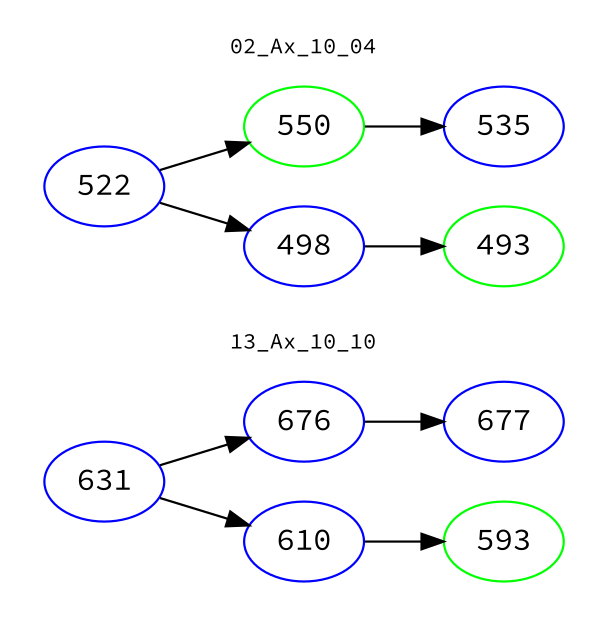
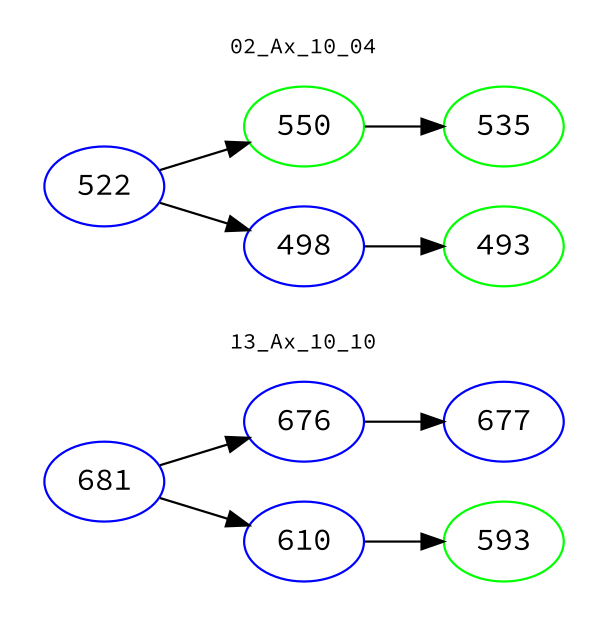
(504, 127) -> (504, 127)
(104, 482) -> (104, 482)
